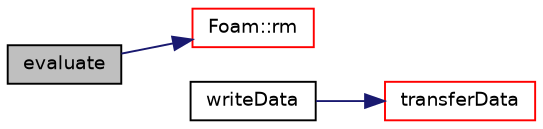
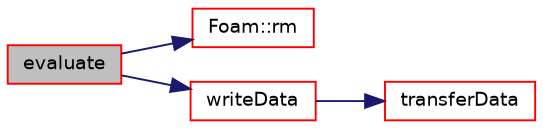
(64, 64) -> (64, 64)
none -> (146, 80)
(253, 101) -> (253, 101)
